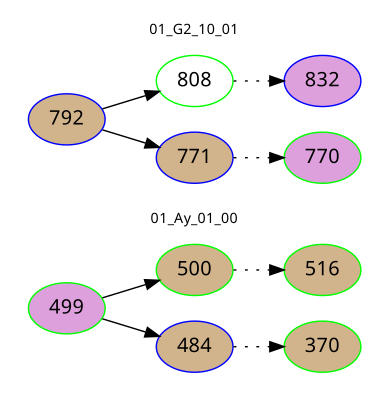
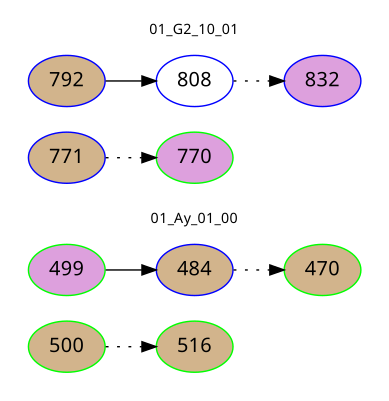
(195, 81) -> (195, 81)
(124, 136) -> none
(124, 291) -> none
(323, 347) -> (323, 270)
